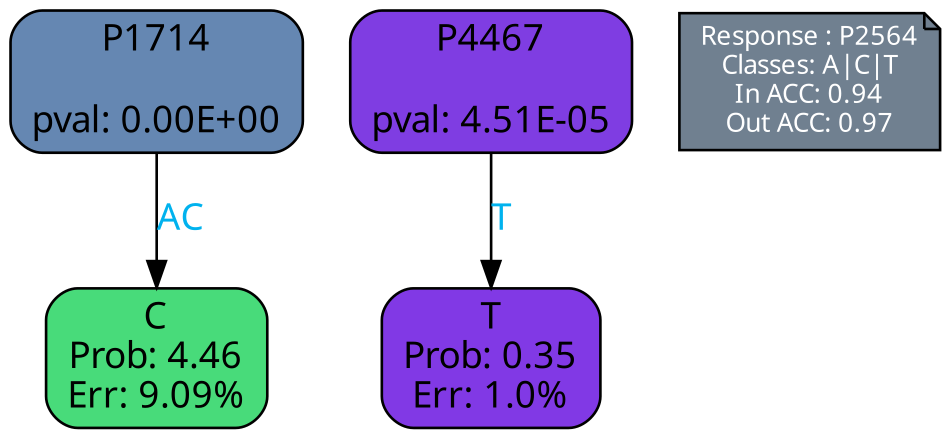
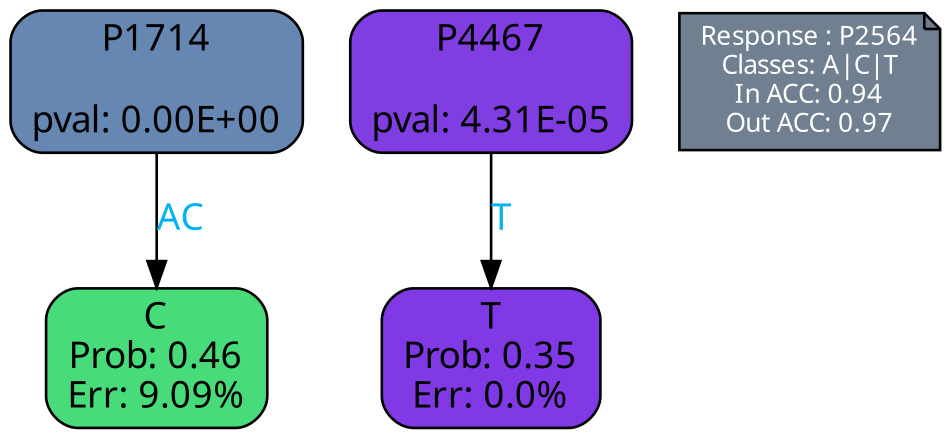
(491, 82) -> (491, 82)
(157, 358) -> (157, 358)
(491, 358) -> (491, 358)
